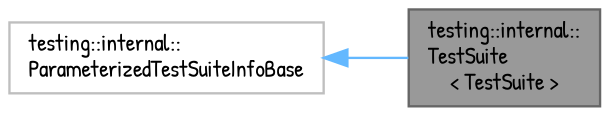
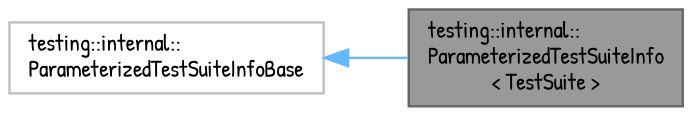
(504, 58) -> (546, 58)
